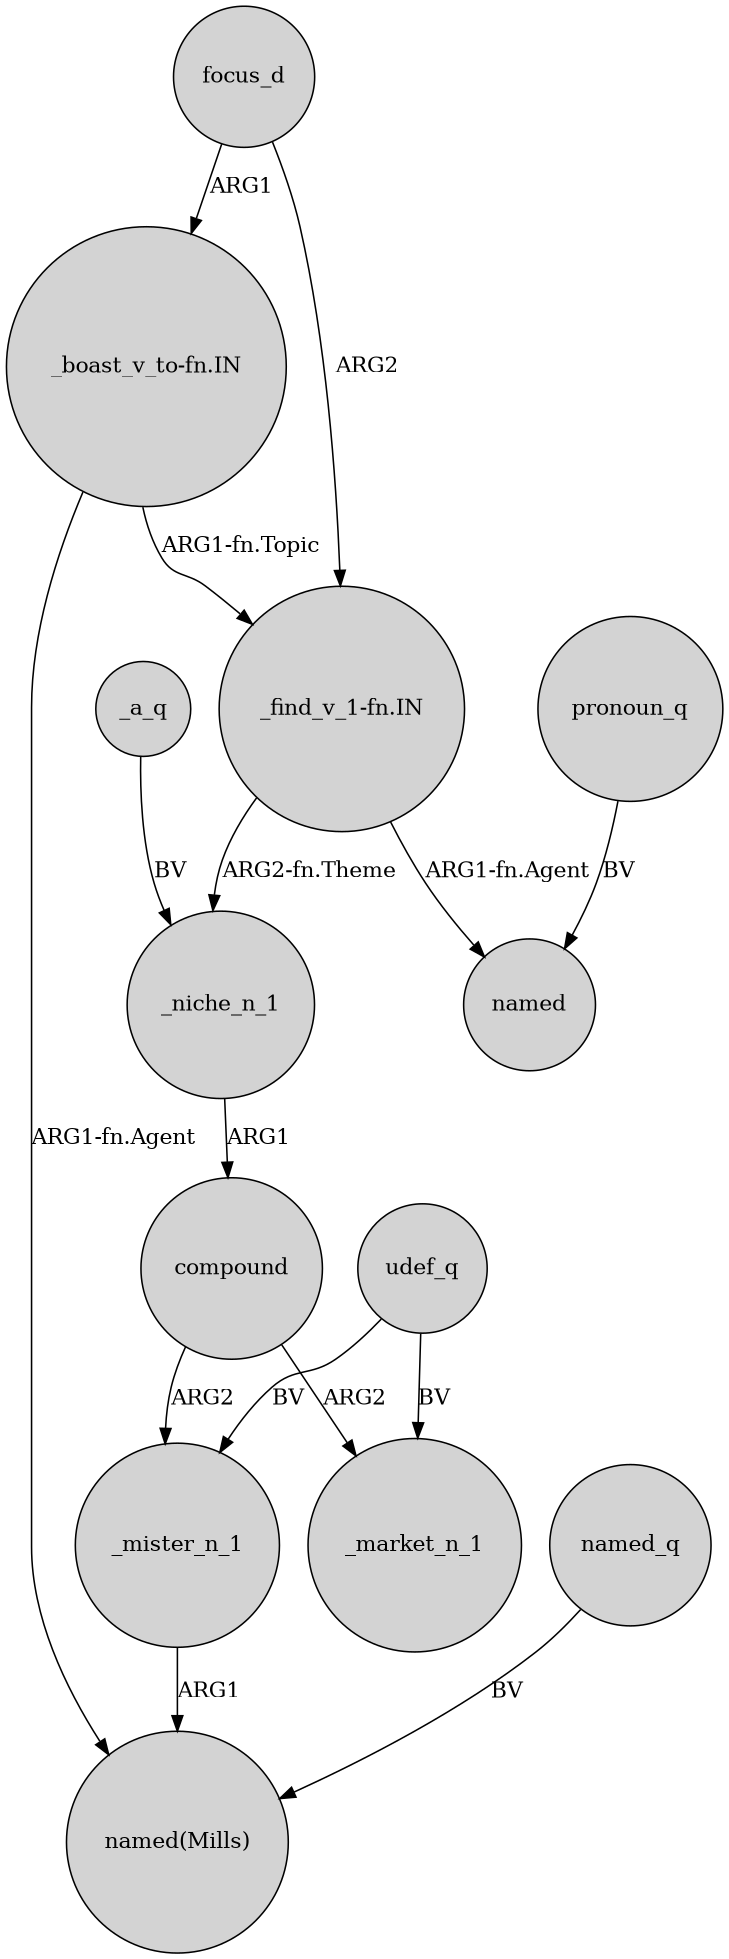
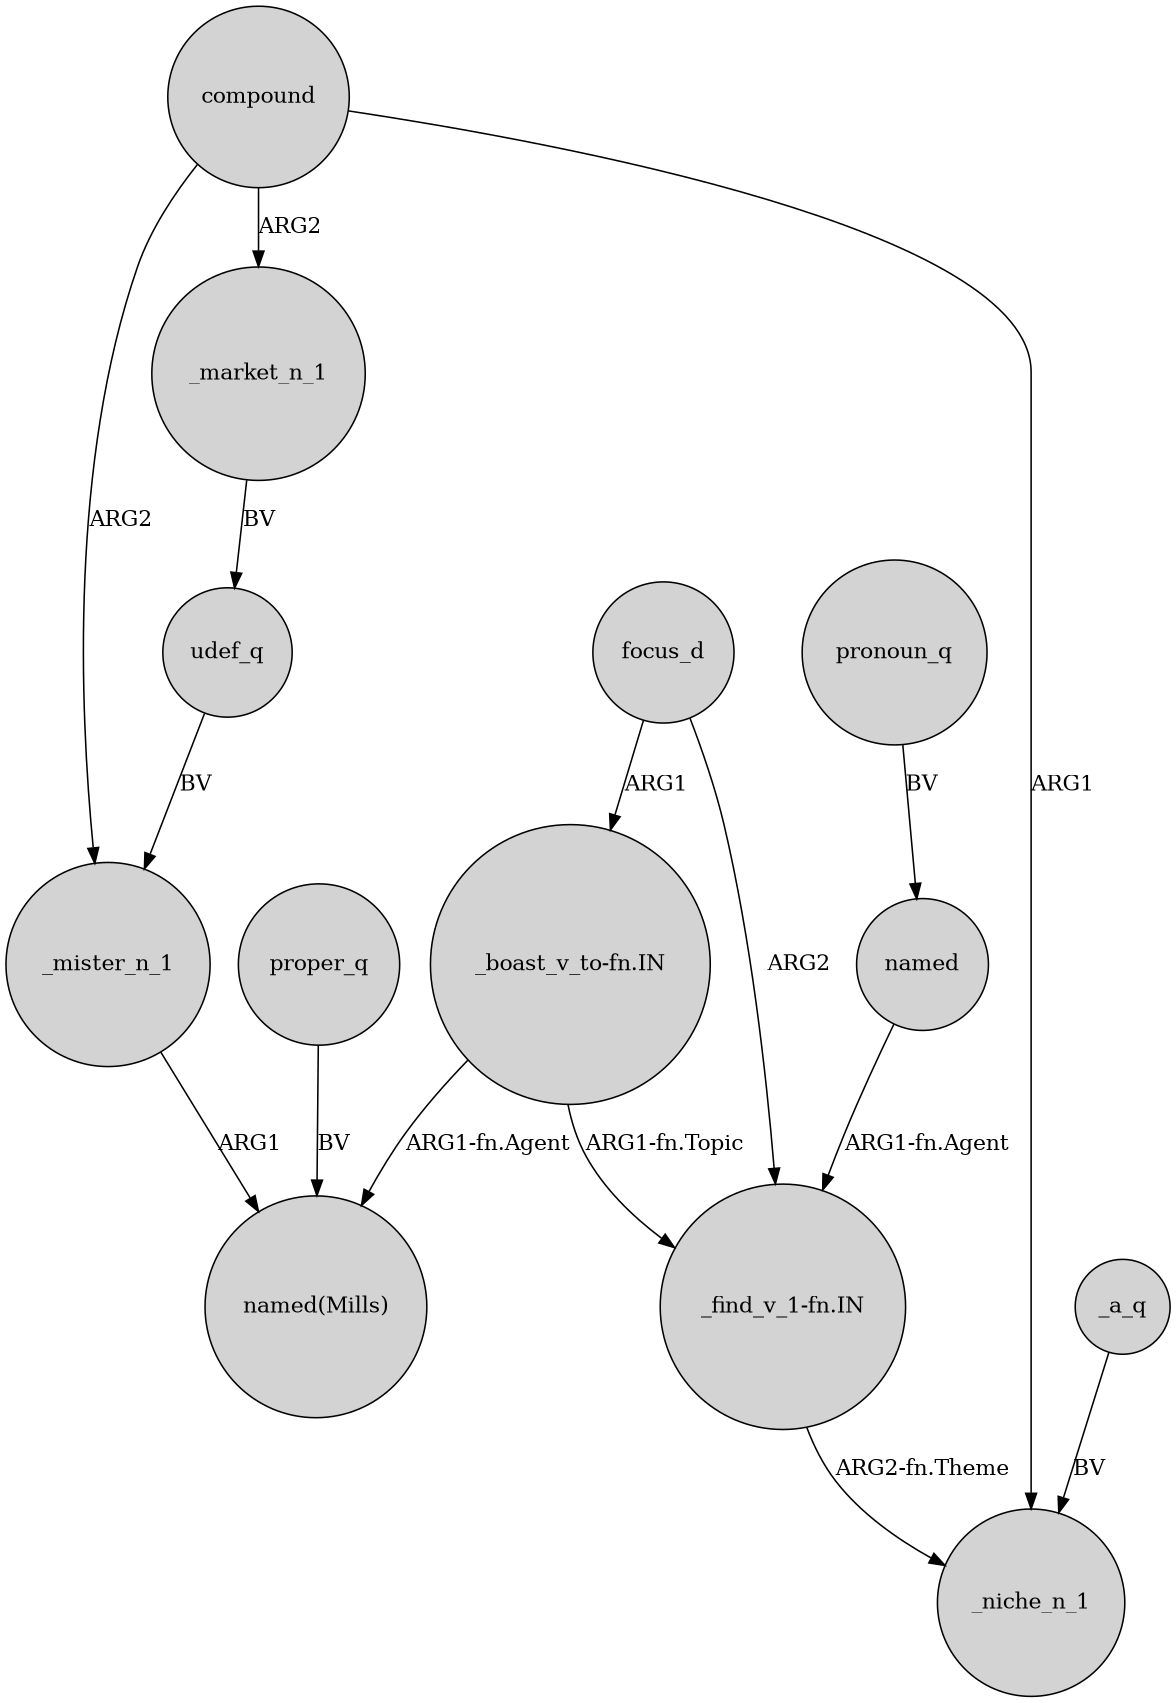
(428, 886) -> (859, 1099)
(226, 1130) -> (1031, 554)
(419, 1378) -> (242, 526)
(630, 1545) -> (319, 964)
